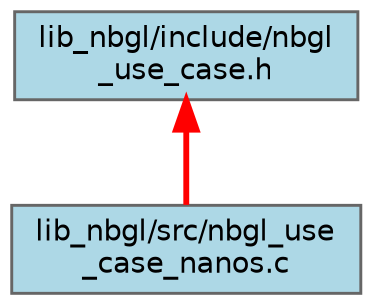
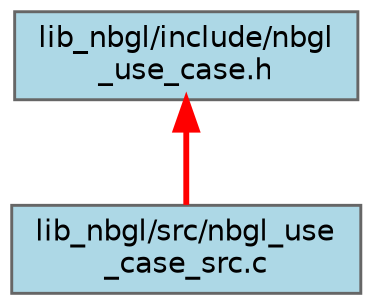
(186, 249) -> (186, 249)
